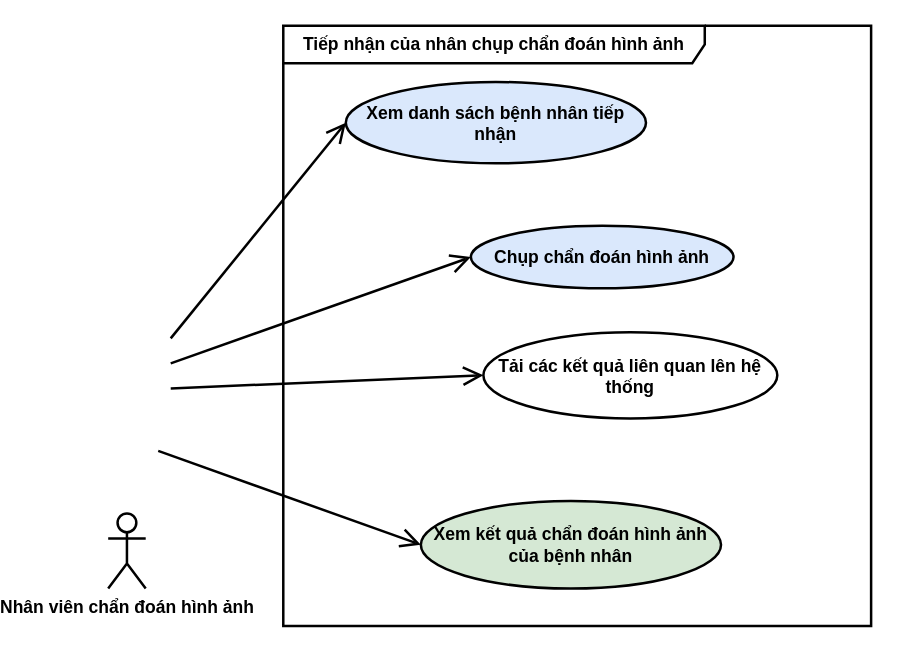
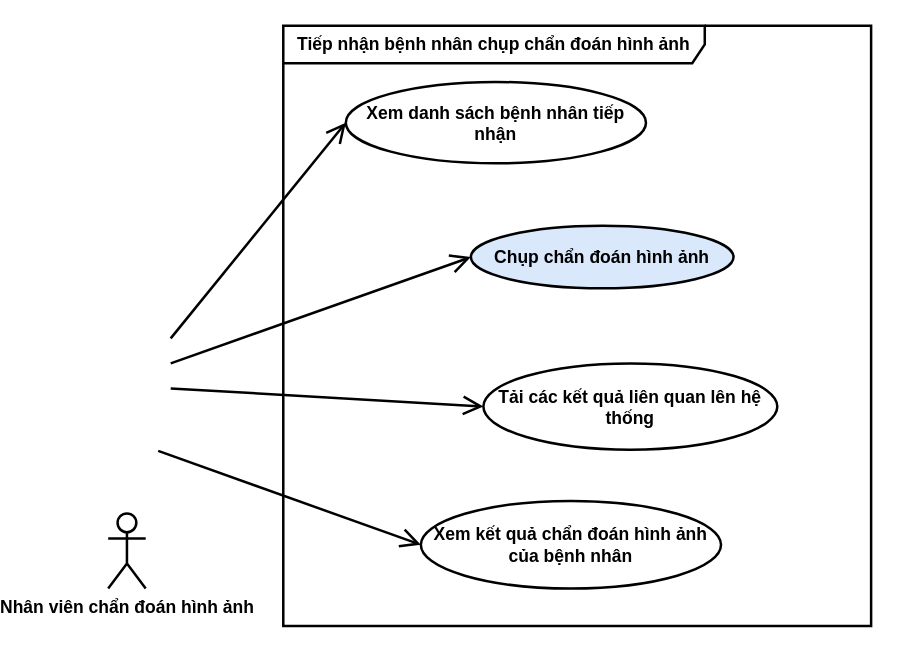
(494, 44) -> (494, 44)
(496, 123) -> (496, 123)
(630, 375) -> (630, 406)
(571, 544) -> (571, 544)
